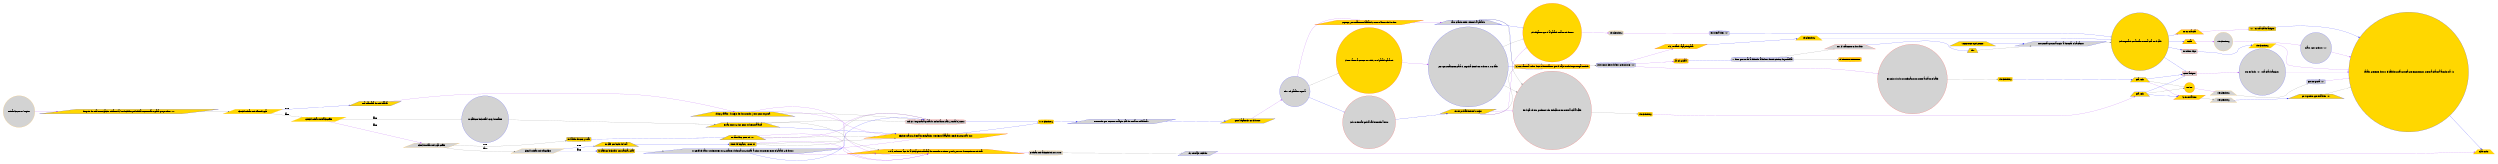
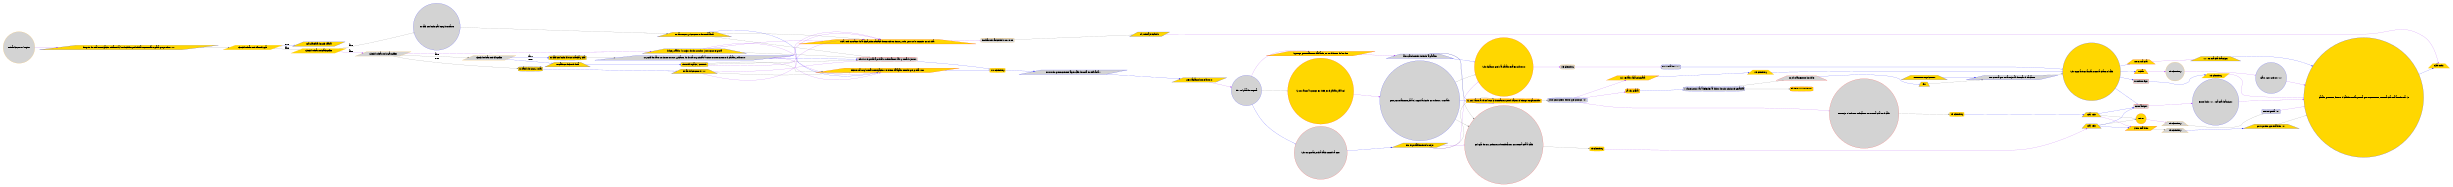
(2262, 29) -> (2216, 59)
(562, 94) -> (528, 53)
(1198, 153) -> (1150, 34)
